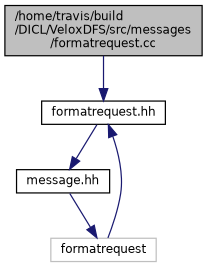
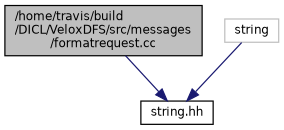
(104, 113) -> (177, 113)
(63, 181) -> none
(104, 250) -> (252, 31)
